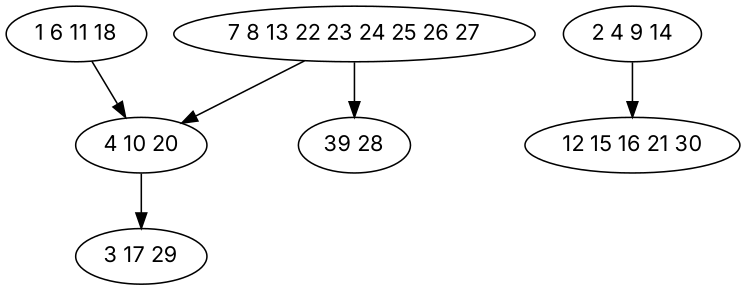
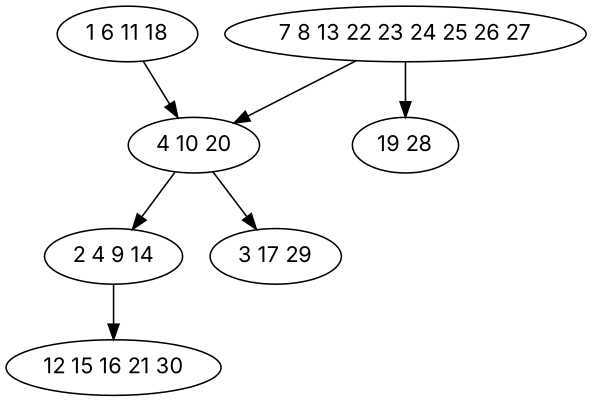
(354, 145) -> (405, 145)
none -> (158, 194)
